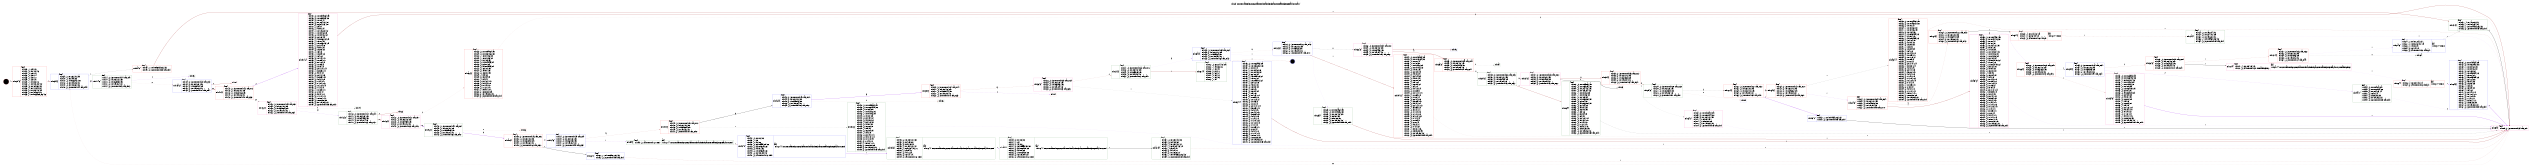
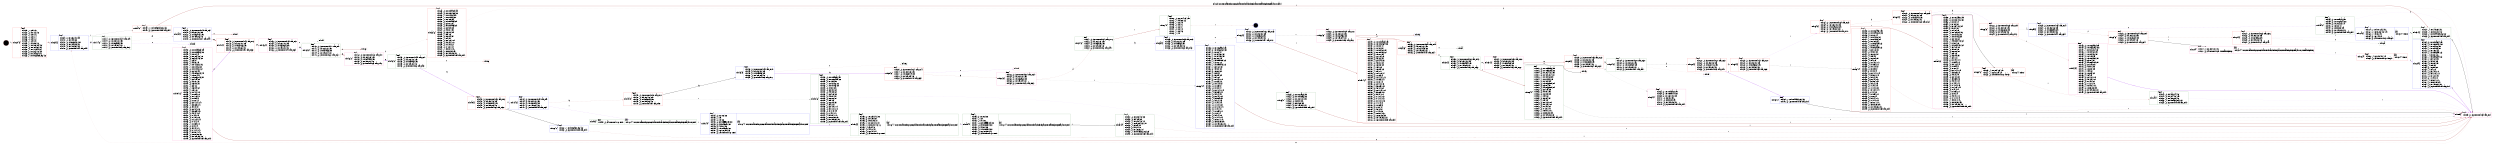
(275, 77) -> (221, 62)
